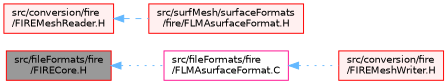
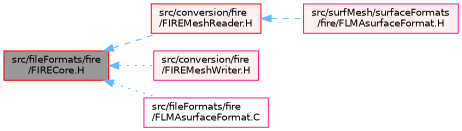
(226, 19) -> (381, 19)
none -> (136, 41)
(319, 66) -> (136, 66)
(391, 66) -> (206, 66)
